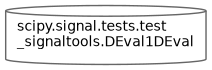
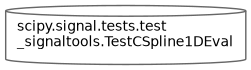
(106, 35) -> (126, 35)
